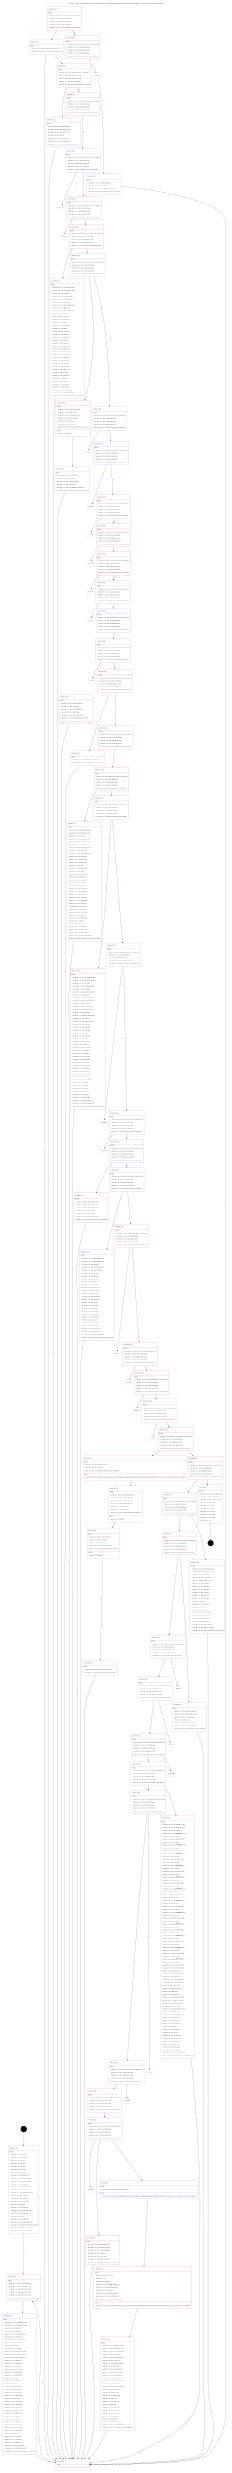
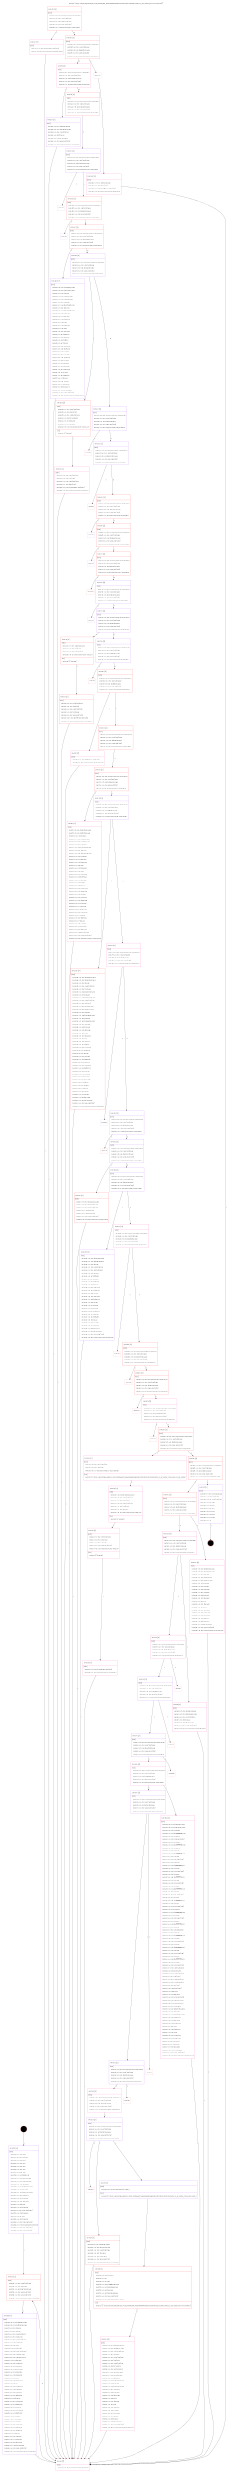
(58, 59) -> (78, 61)
none -> (77, 651)
